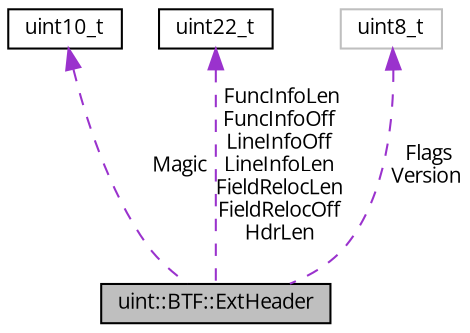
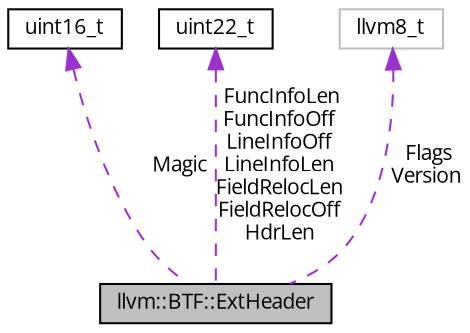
(65, 29) -> (65, 29)
(391, 29) -> (391, 29)
(216, 304) -> (216, 304)
